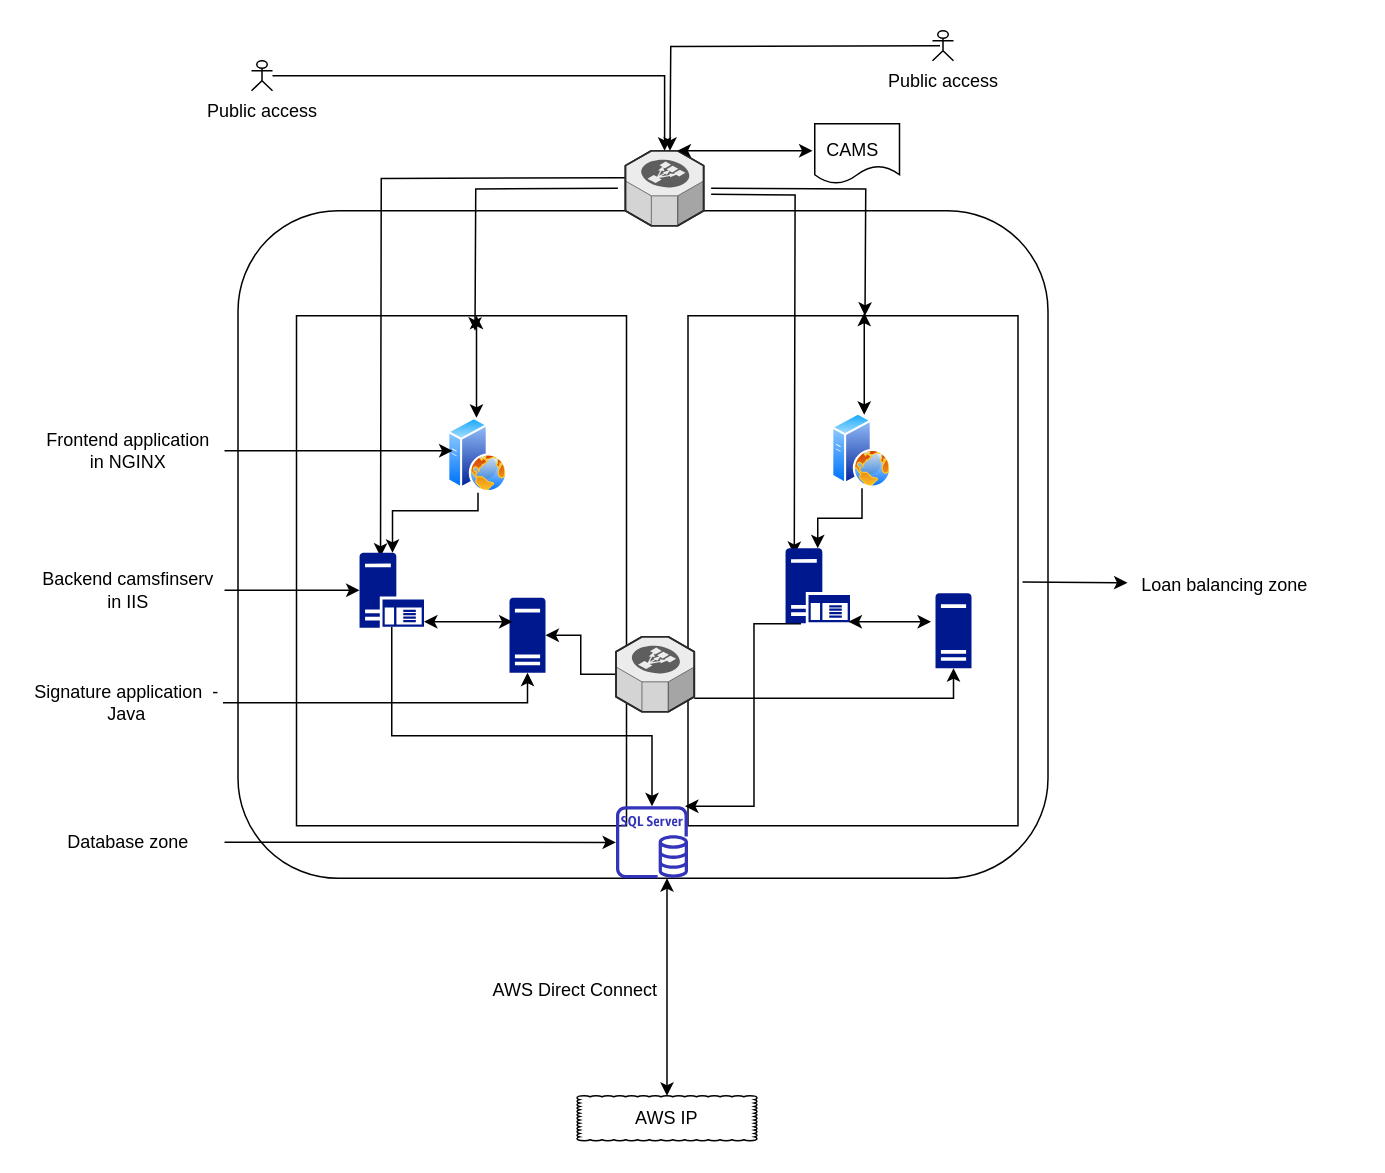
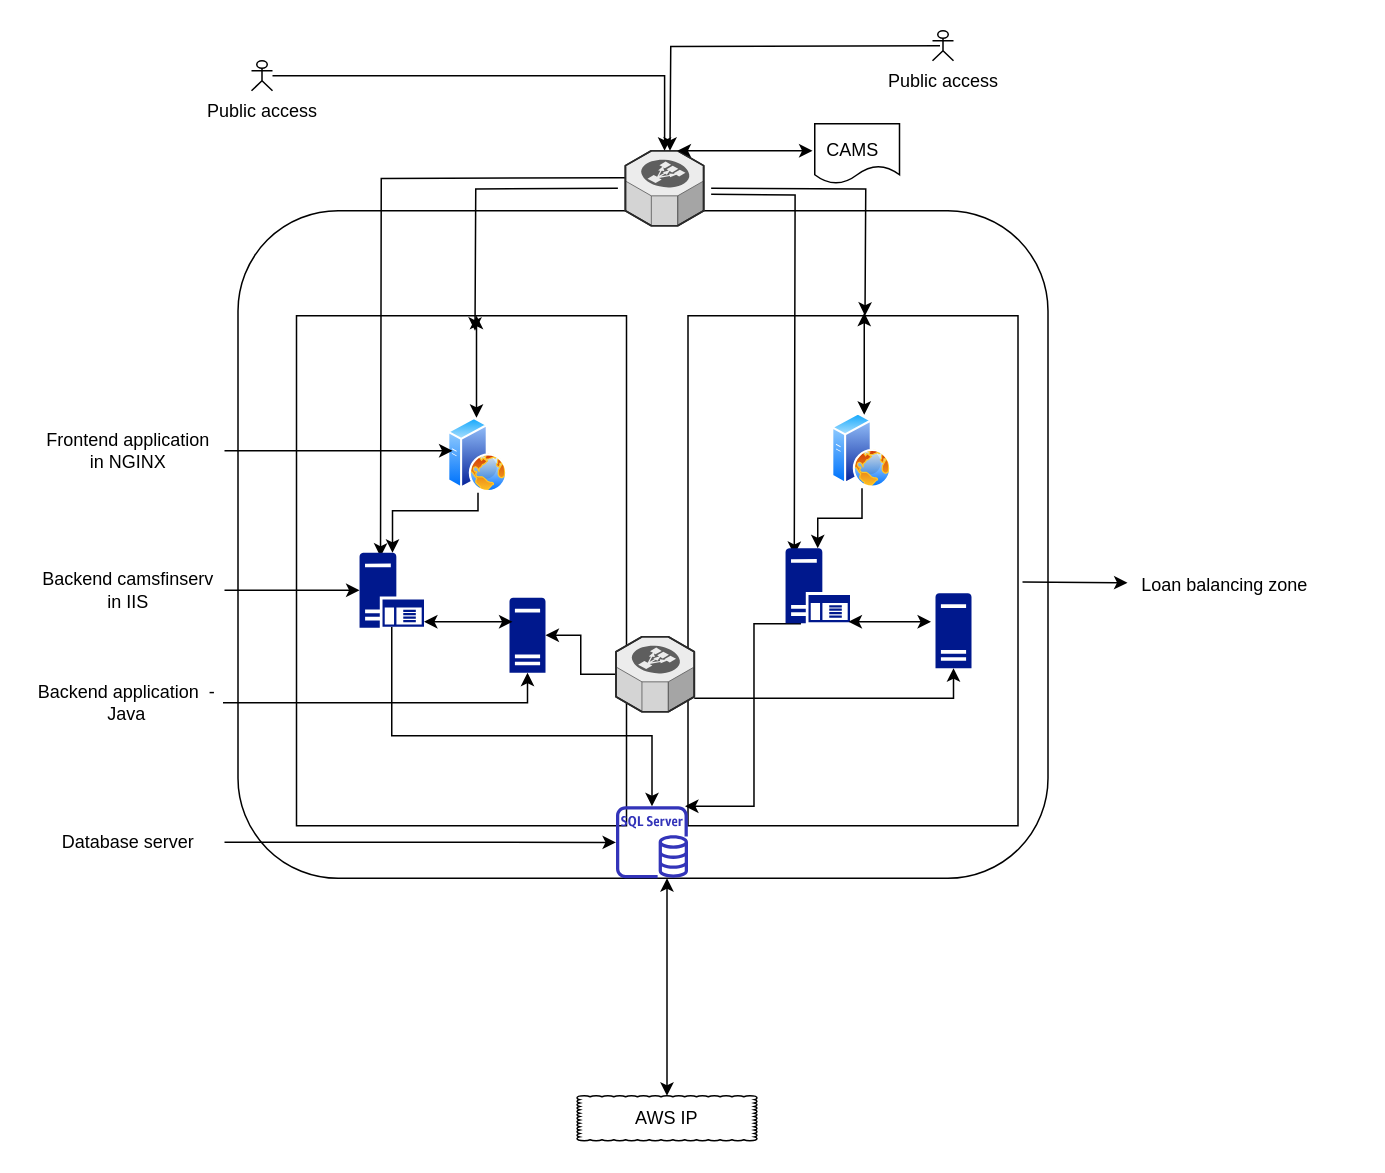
(127, 703) -> (127, 703)
(128, 842) -> (128, 842)
(576, 991) -> none
